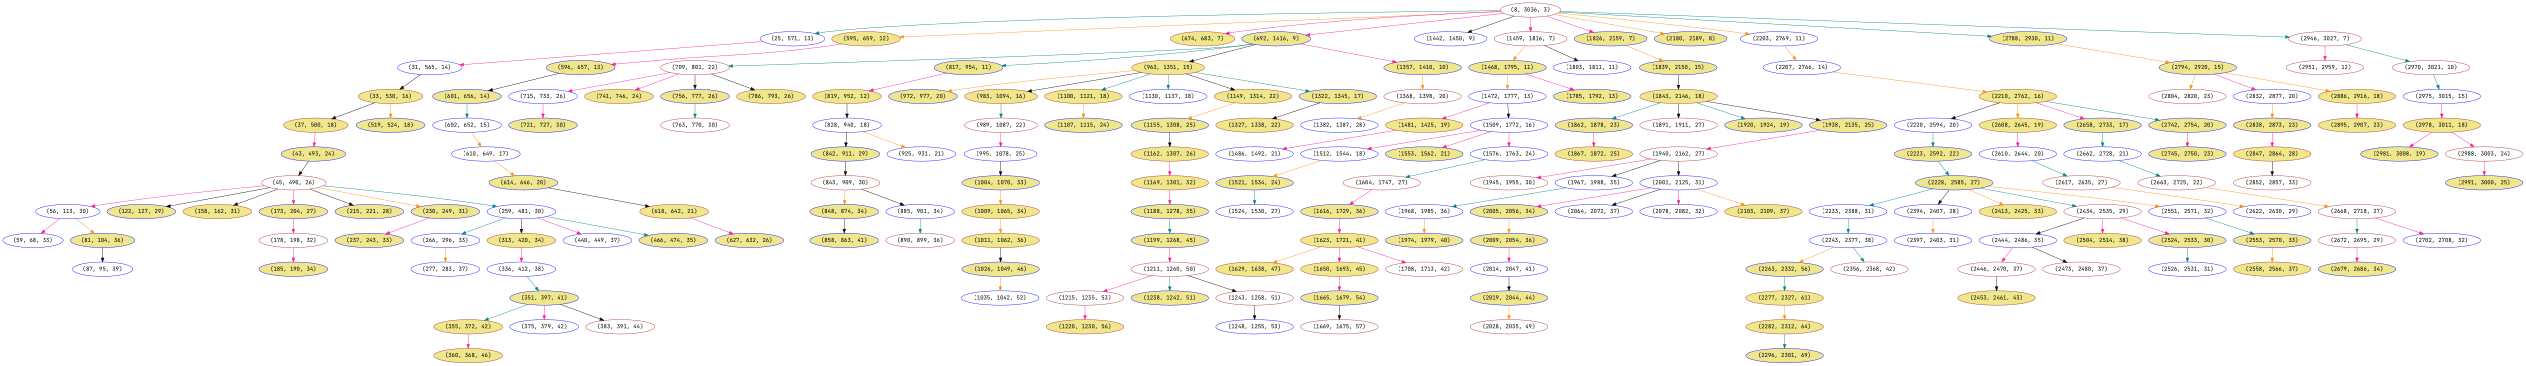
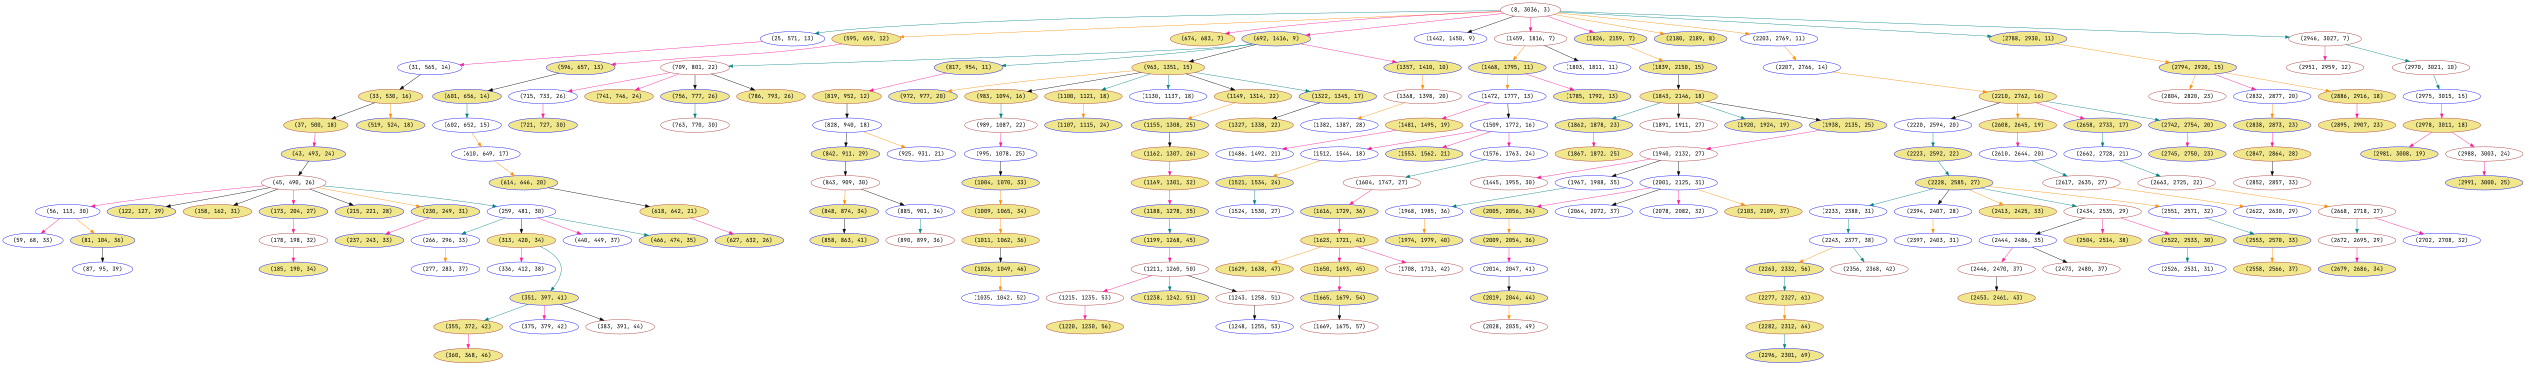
(1424, 125) -> (1424, 125)
(1679, 154) -> (1679, 154)
(1509, 183) -> (1509, 183)
(2187, 240) -> (2187, 240)
(532, 282) -> (560, 263)
